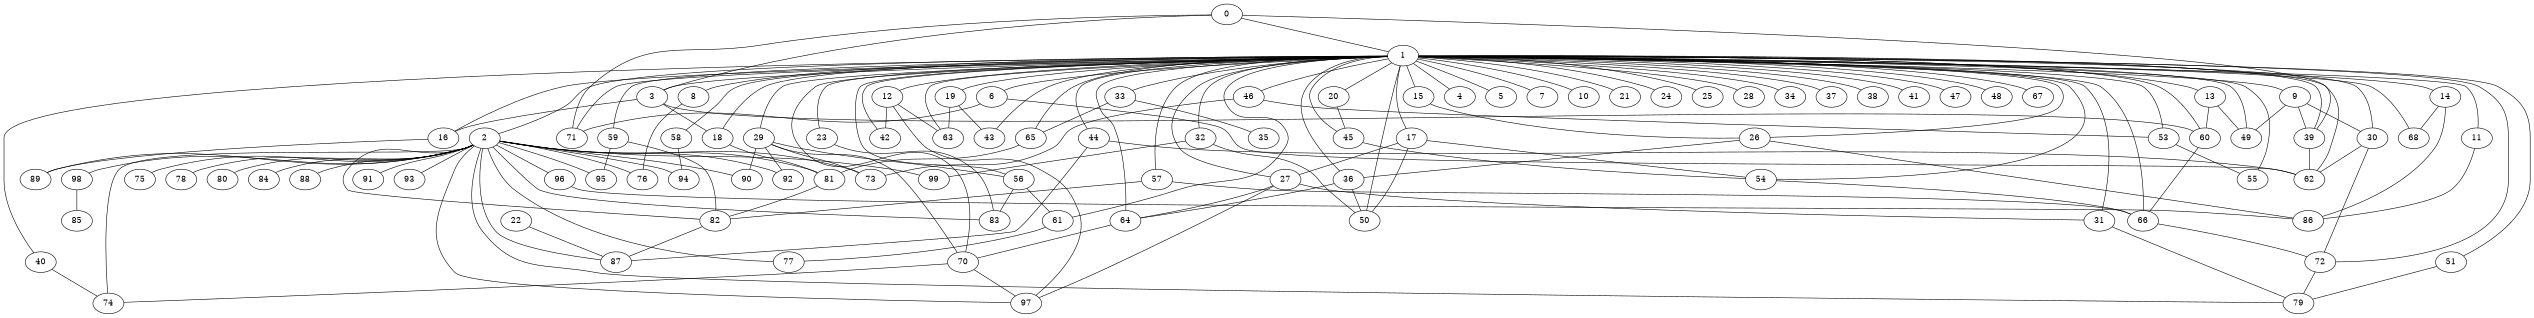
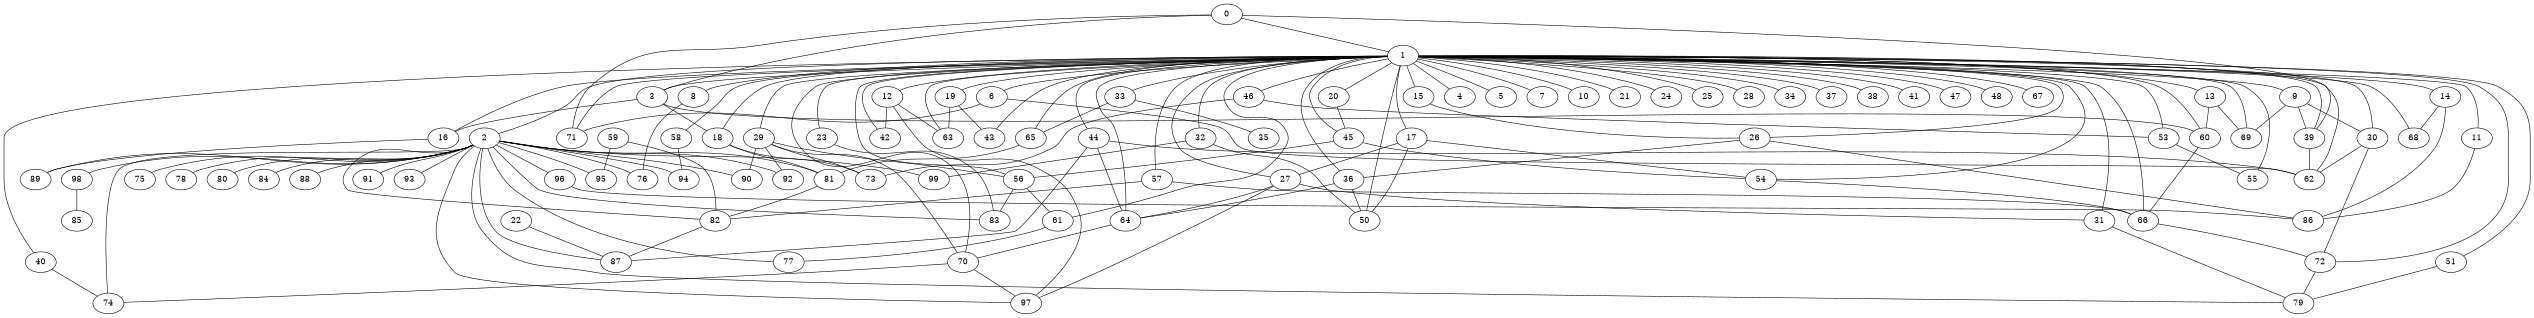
(986, 63) -> none
(2246, 138) -> (2246, 138)
(680, 152) -> (794, 159)
none -> (1184, 161)
none -> (1110, 179)
